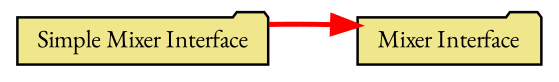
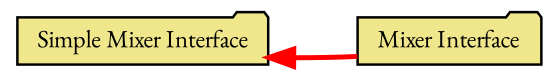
(300, 24) -> (326, 57)
